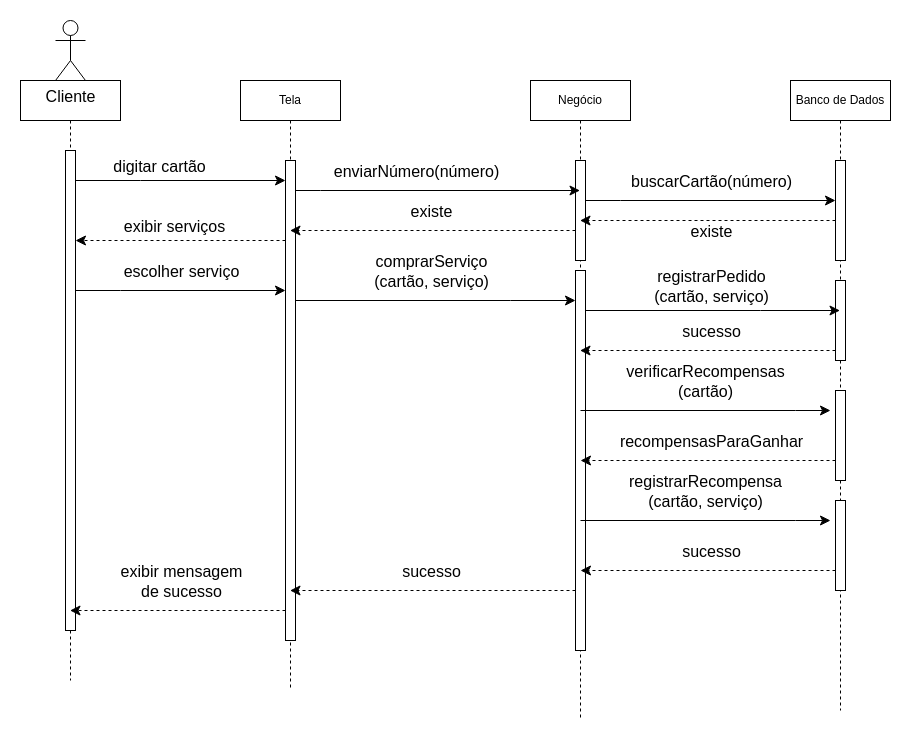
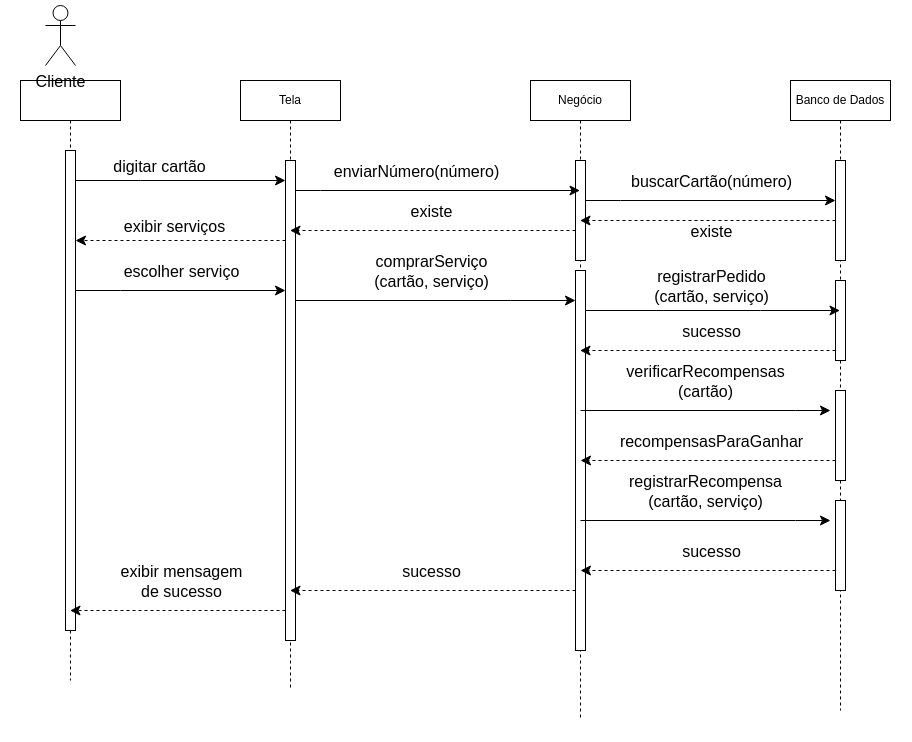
(71, 51) -> (61, 36)
